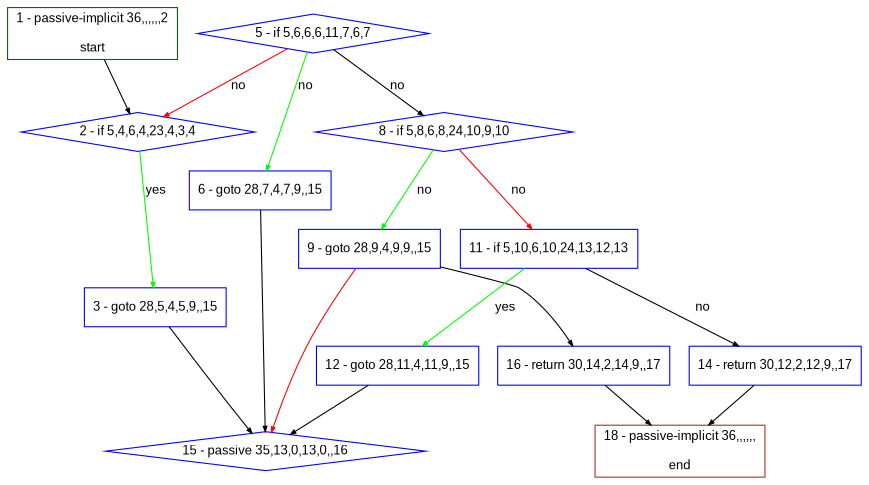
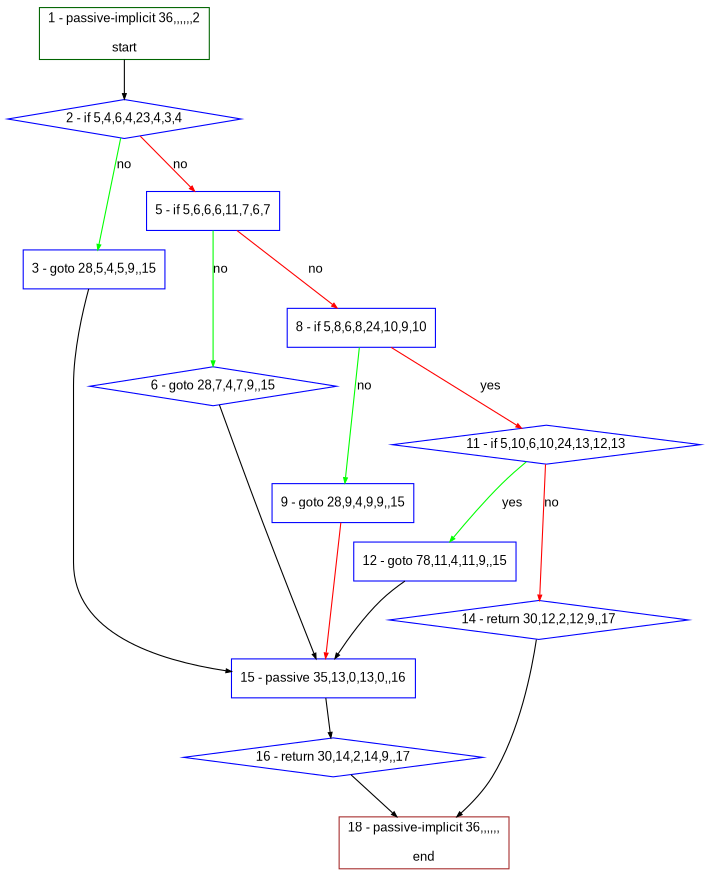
(313, 34) -> (213, 211)
(228, 81) -> (165, 162)
(376, 81) -> (285, 268)
(444, 132) -> (361, 328)
(156, 190) -> (124, 165)
(260, 190) -> (213, 386)
(519, 190) -> (491, 386)
(549, 249) -> (546, 445)
(516, 287) -> (328, 715)
(659, 306) -> (543, 529)
(398, 366) -> (435, 562)
(584, 366) -> (333, 757)
(775, 366) -> (539, 620)
(266, 451) -> (323, 678)
